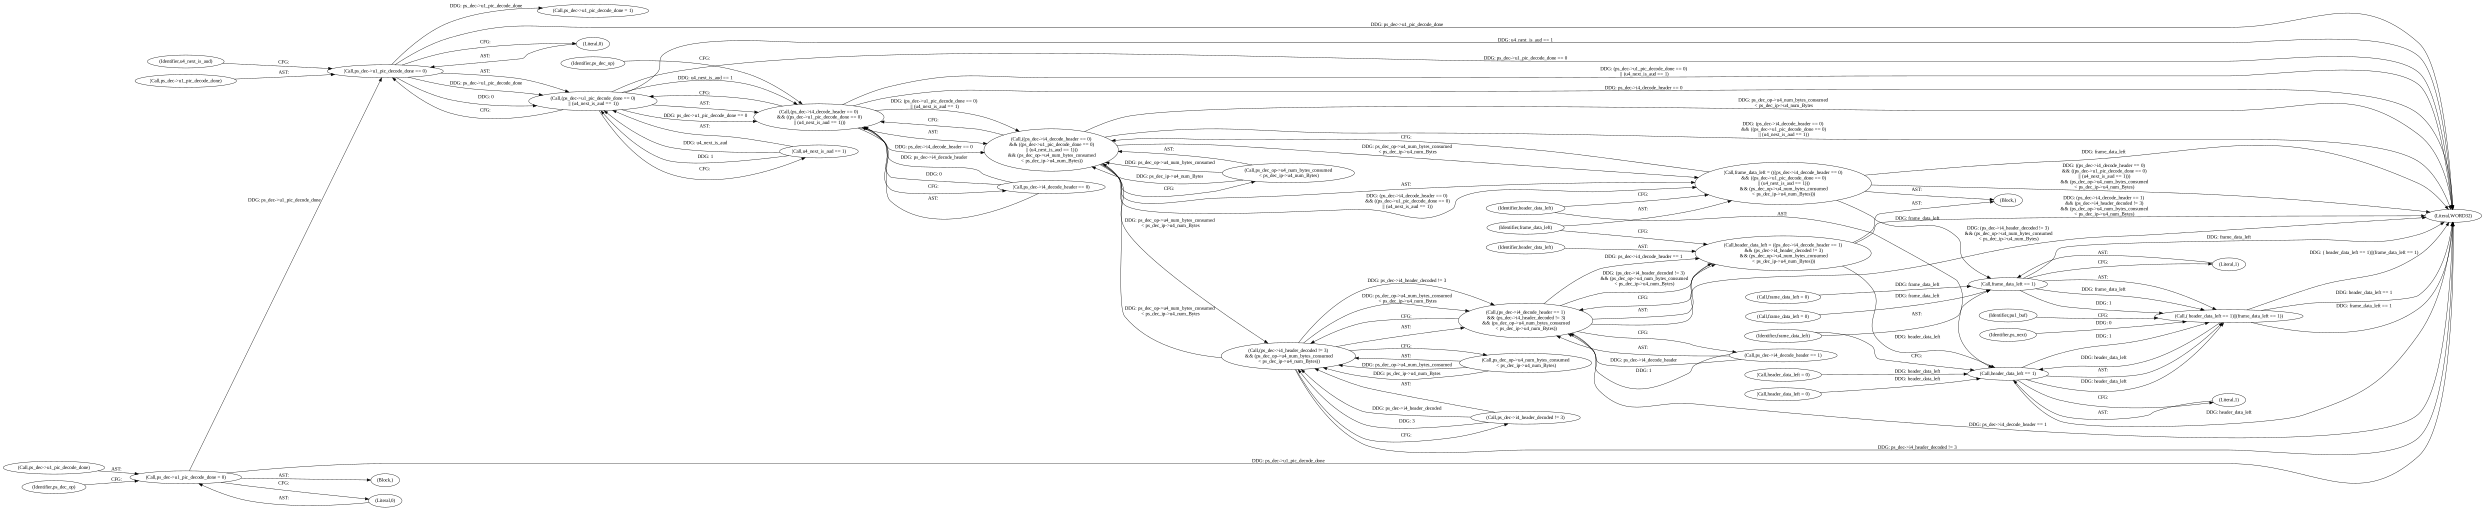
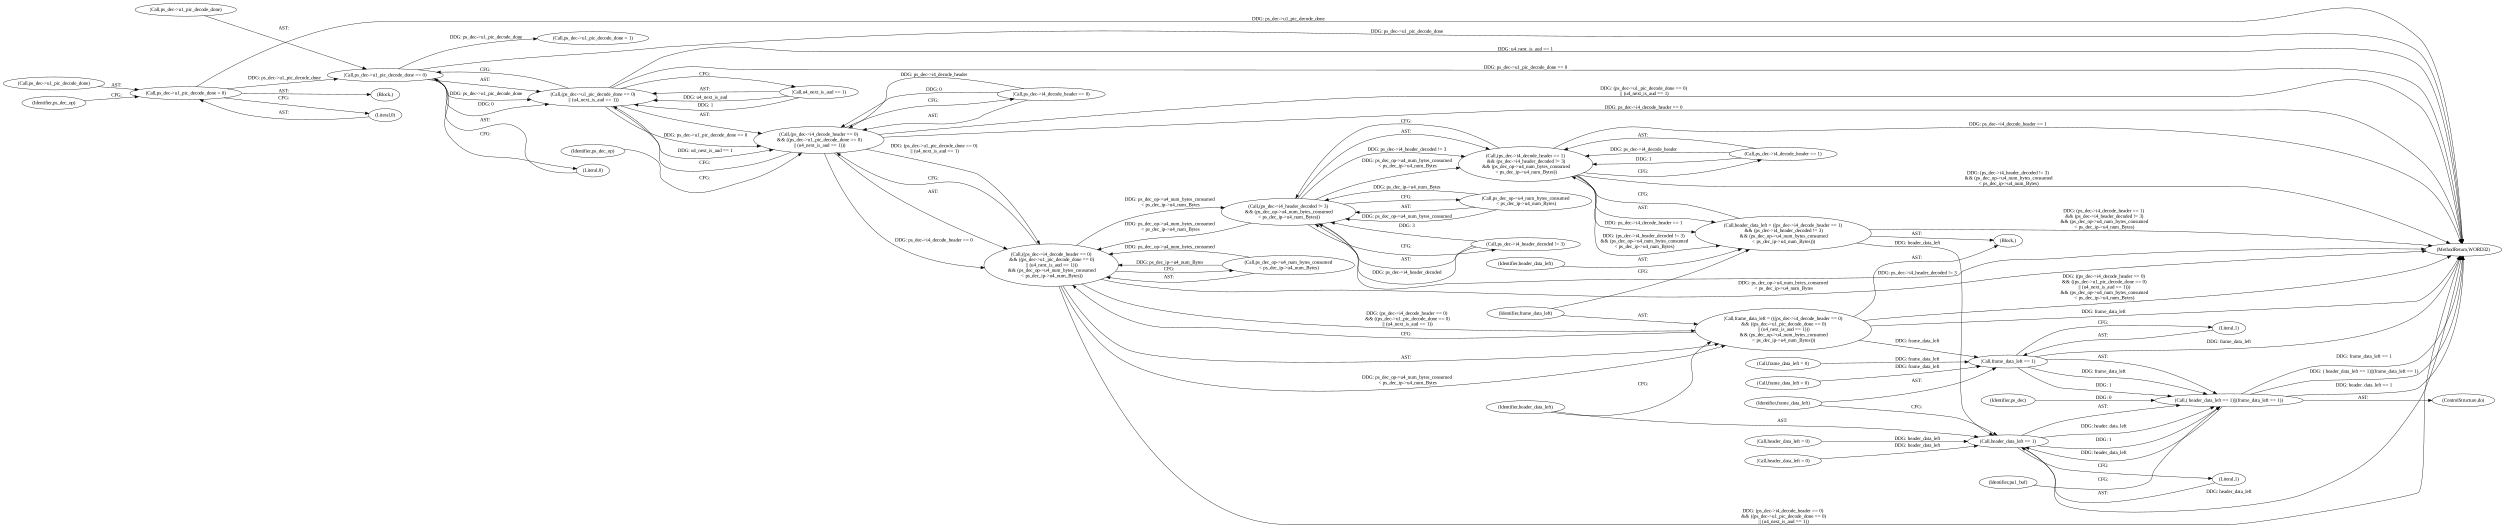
(186, 62) -> none
(2453, 216) -> (2463, 250)
(2008, 335) -> (2008, 400)
none -> (2463, 400)
